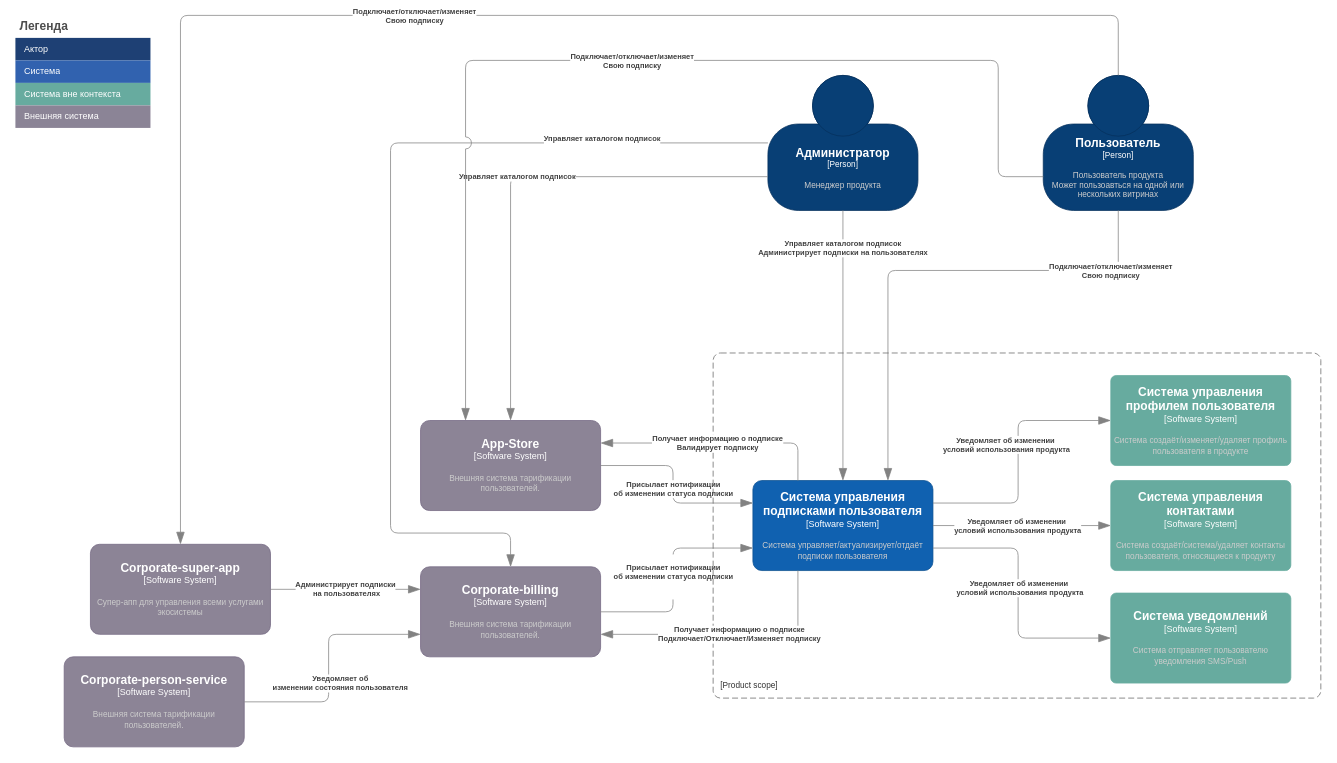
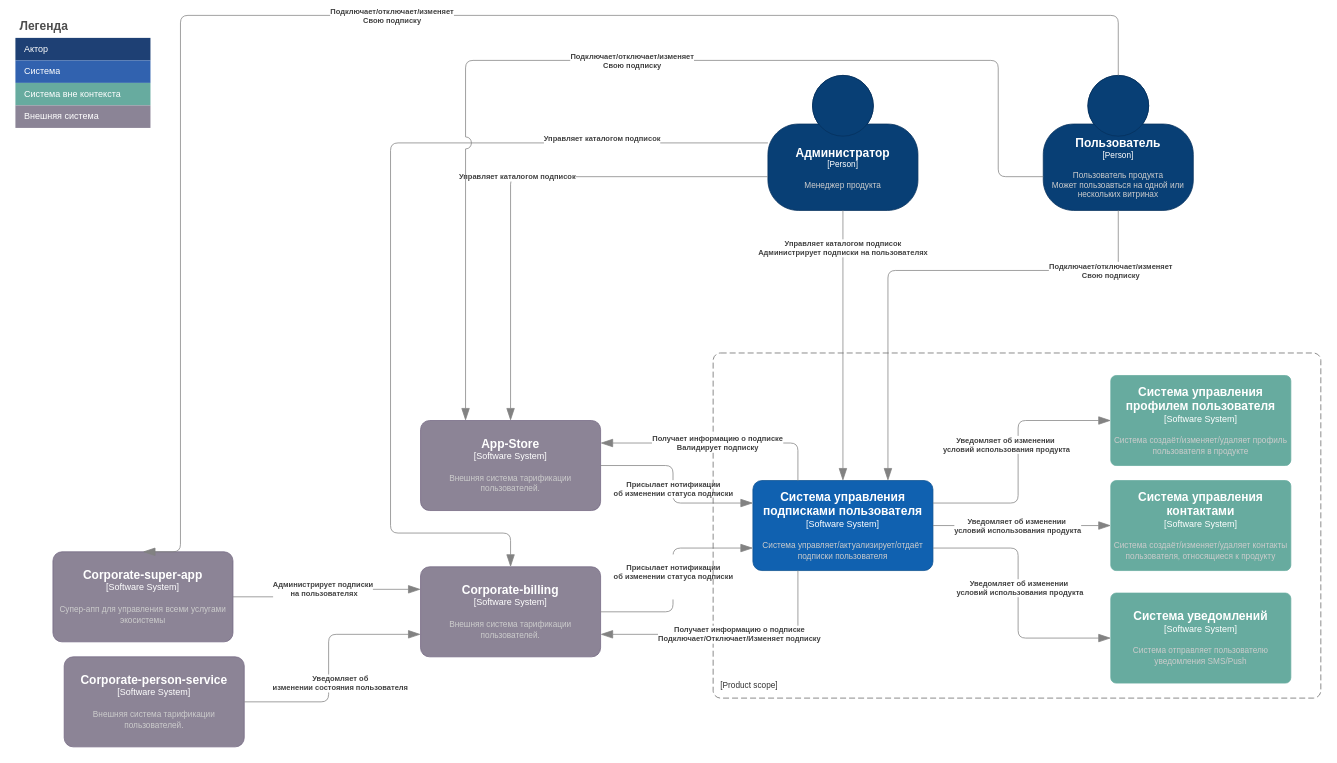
(1200, 525) -> (1200, 525)
(180, 589) -> (143, 597)
